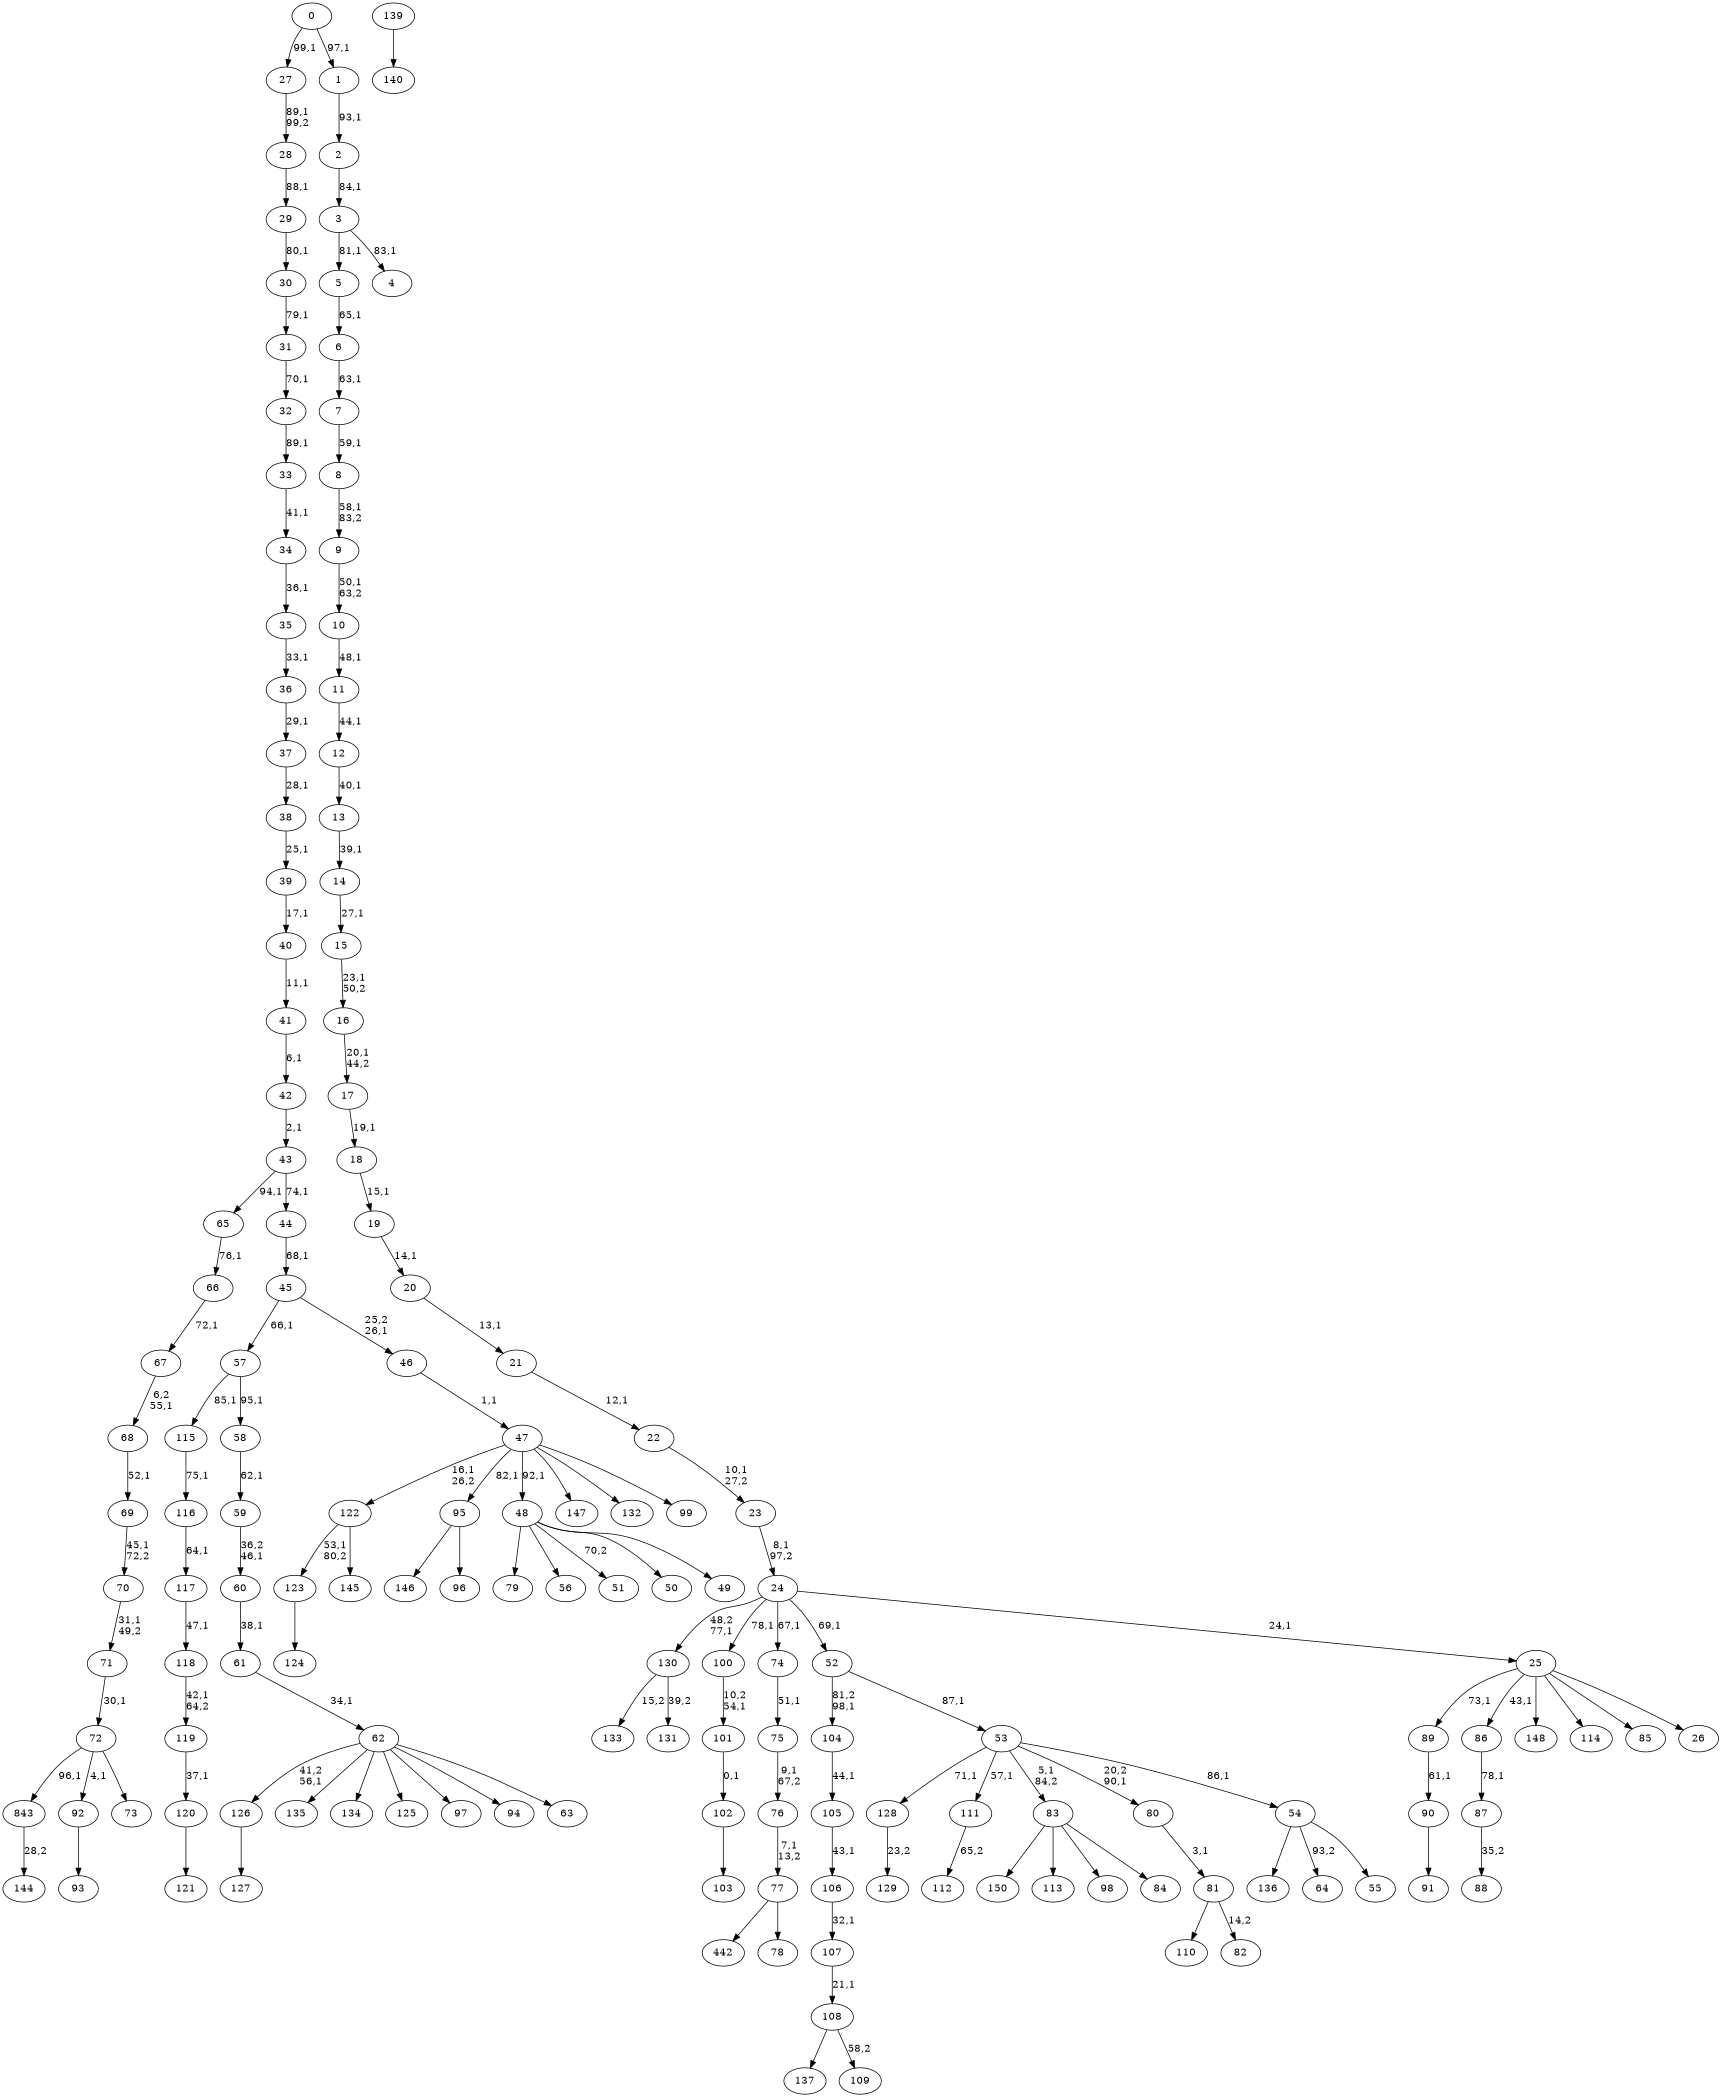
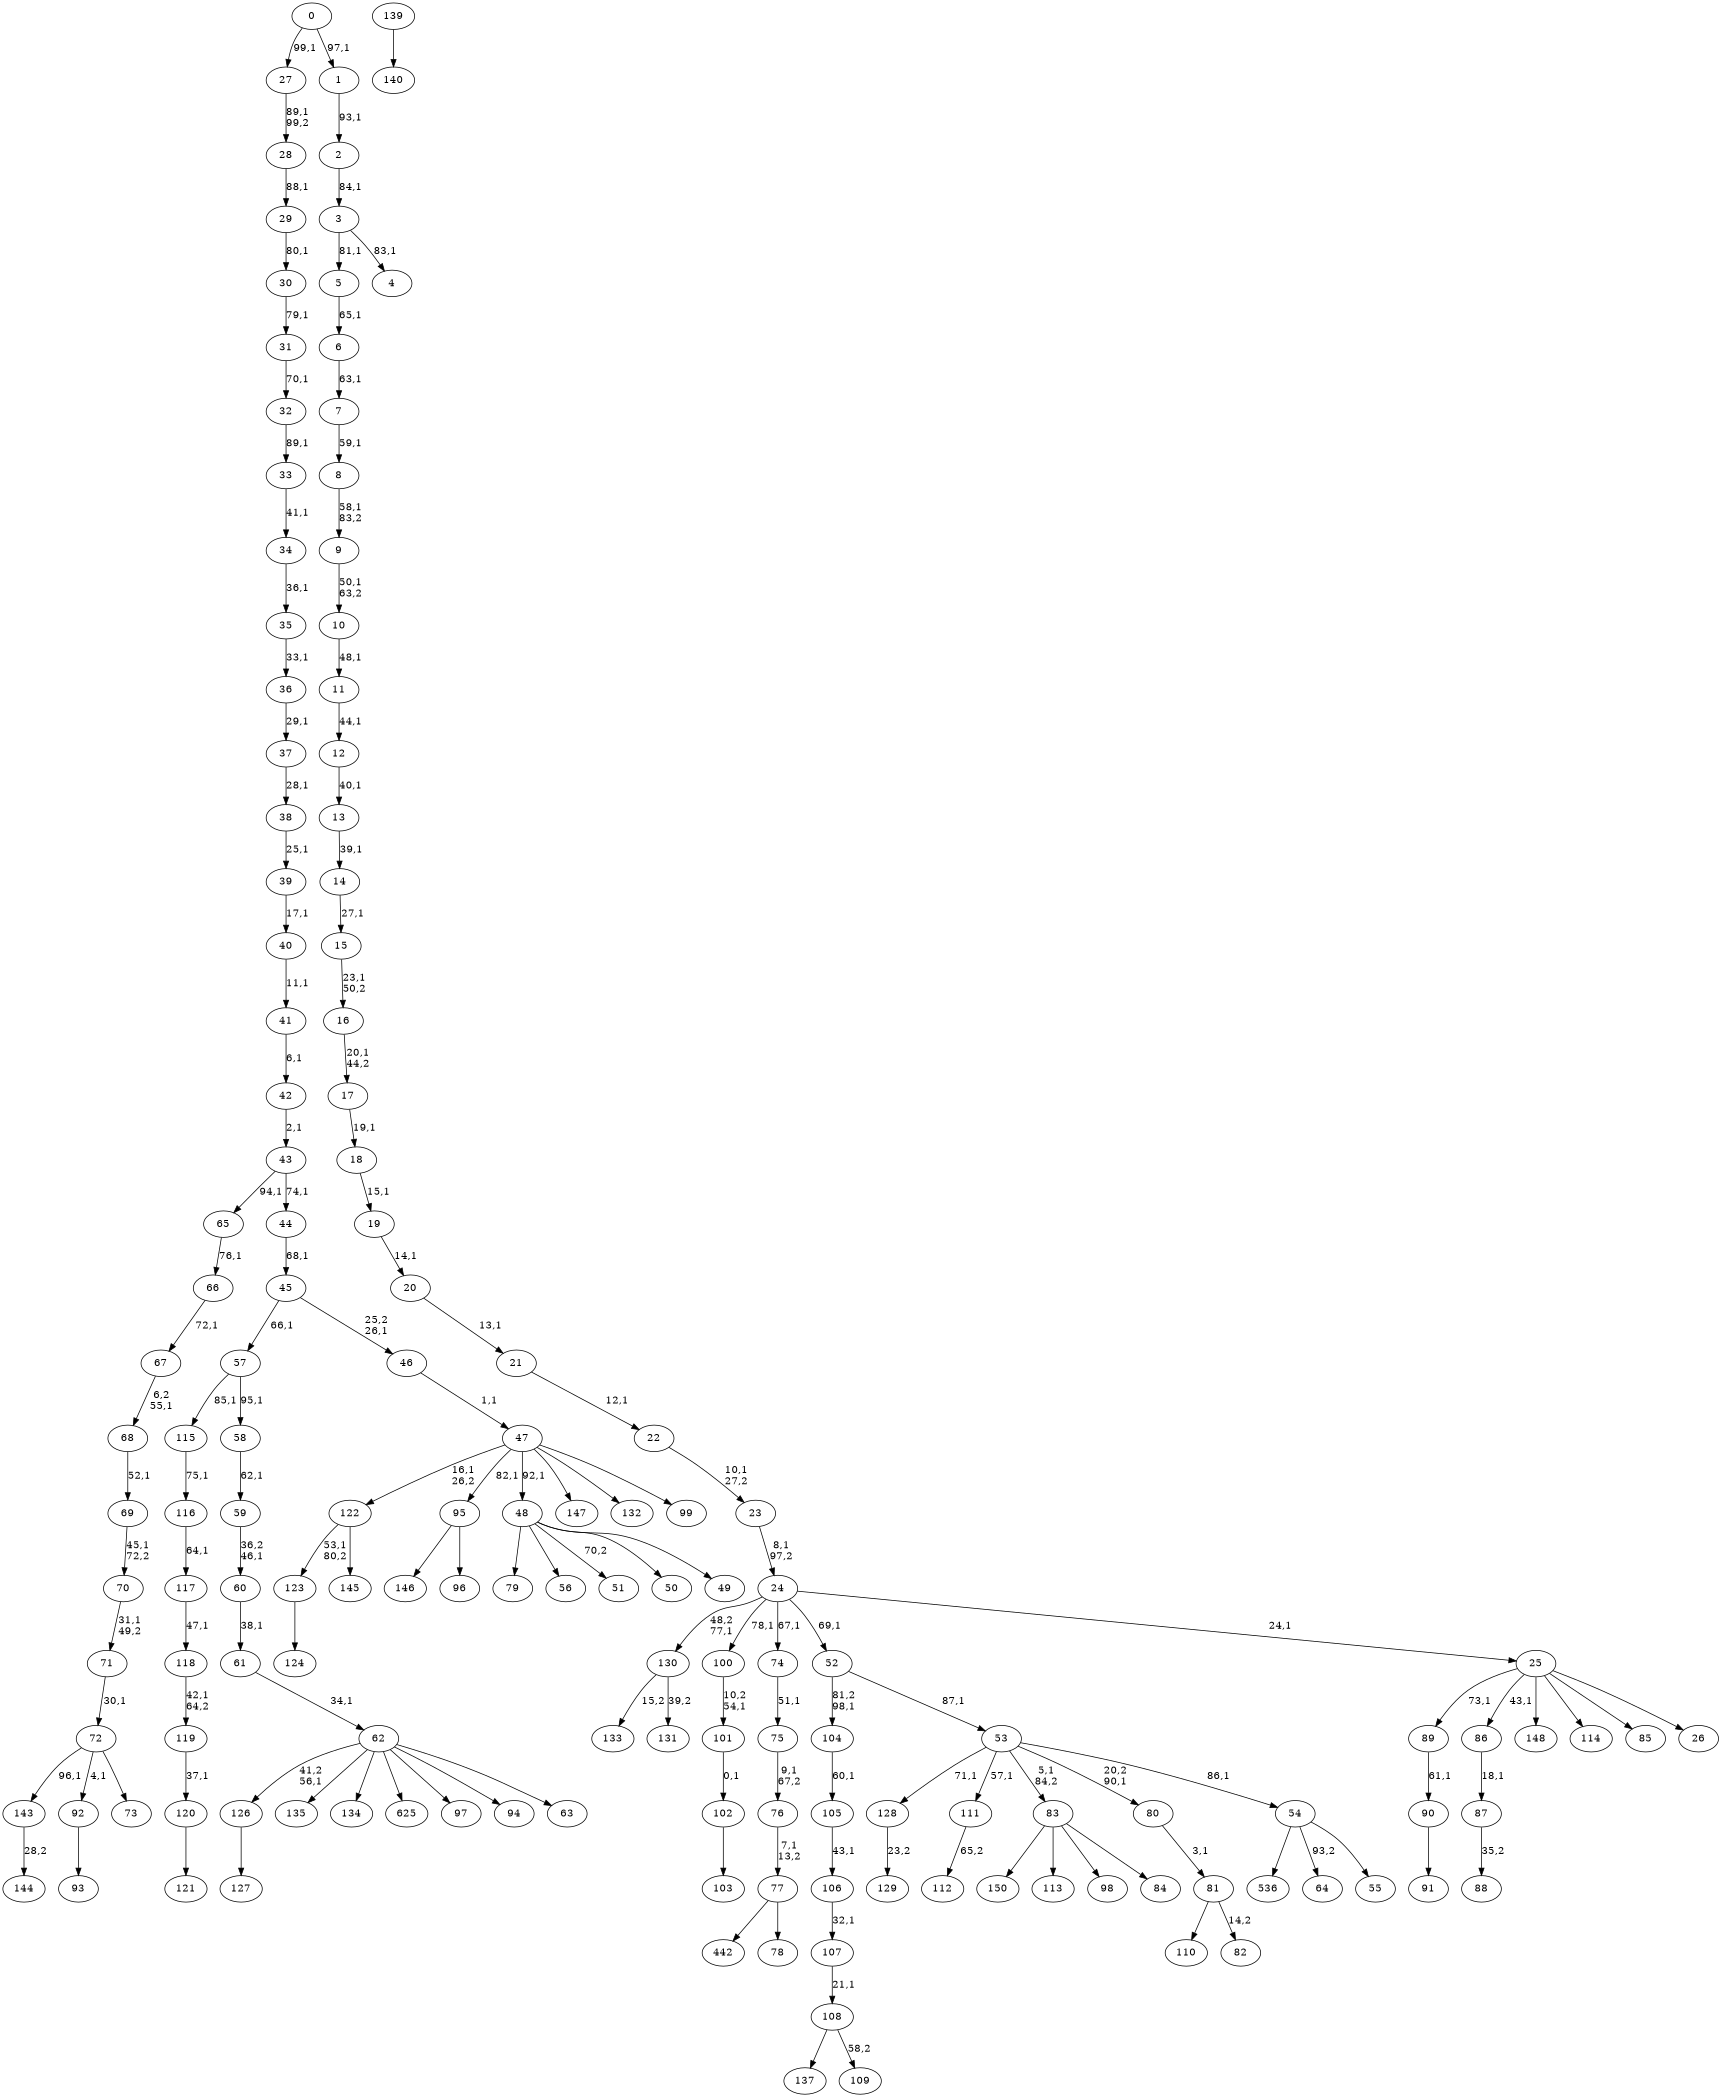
(844, 1776) -> (844, 1776)
(1493, 1776) -> (1493, 1776)
(24, 1814) -> (24, 1814)
(407, 1814) -> (407, 1814)
(1268, 1889) -> (1268, 1889)
